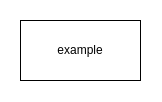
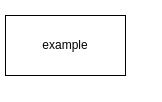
(81, 51) -> (66, 46)
